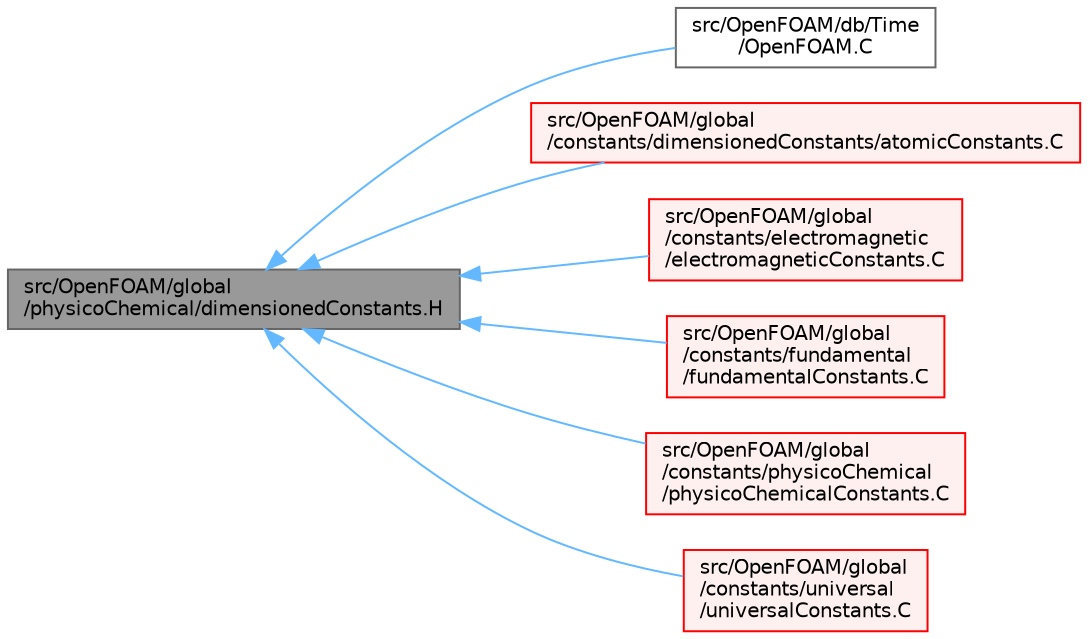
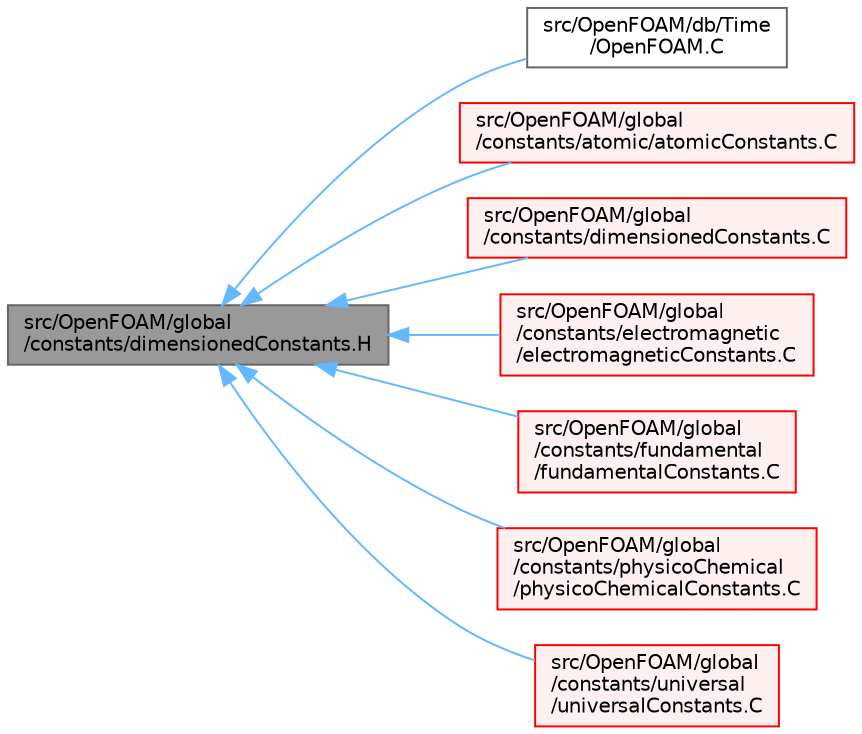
(806, 133) -> (657, 133)
none -> (657, 228)
(234, 299) -> (198, 335)
